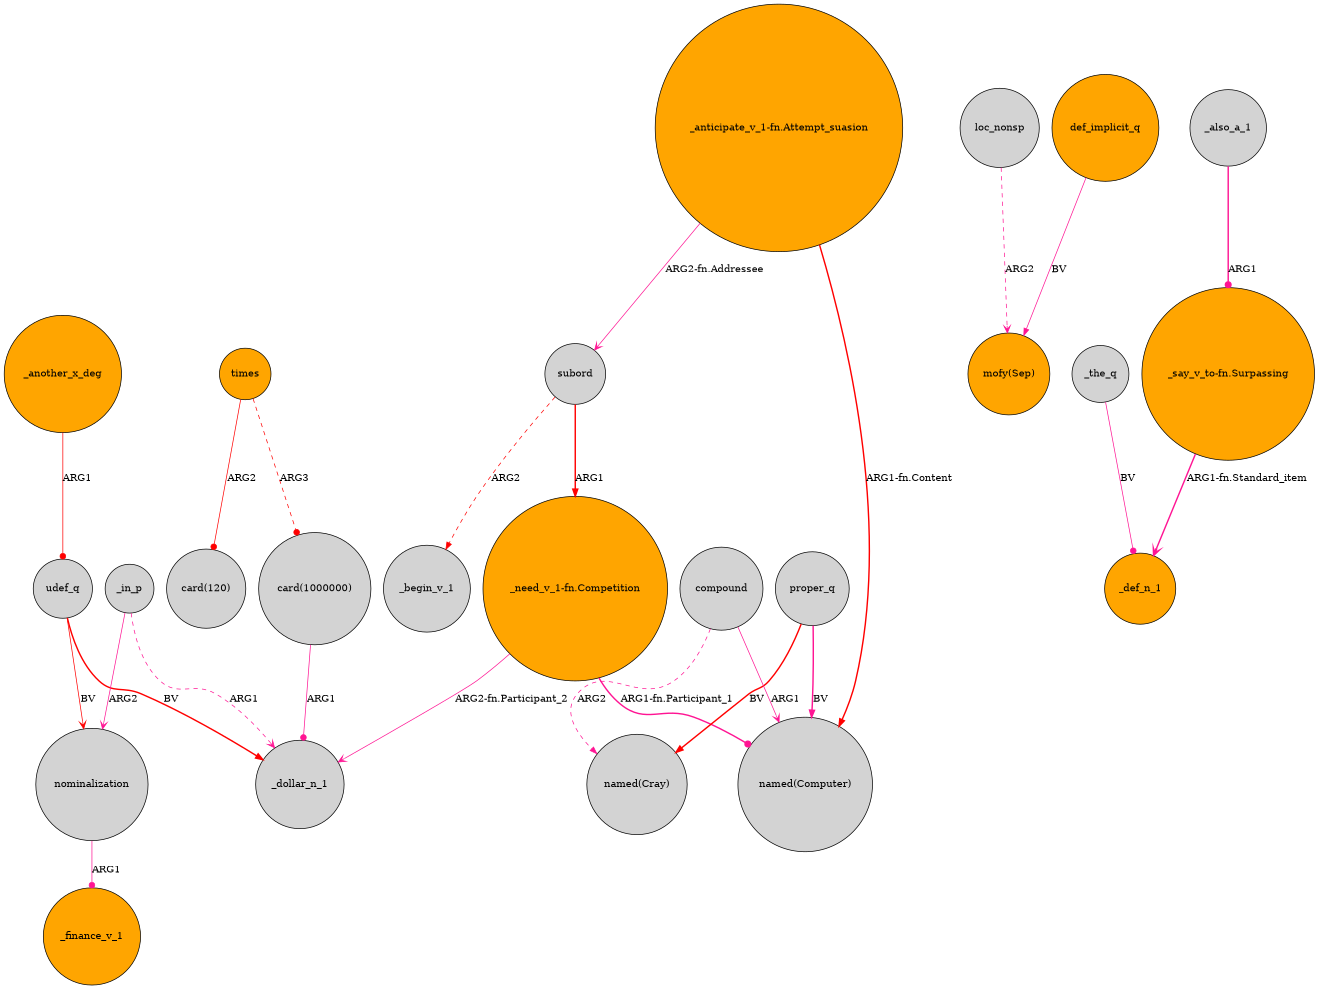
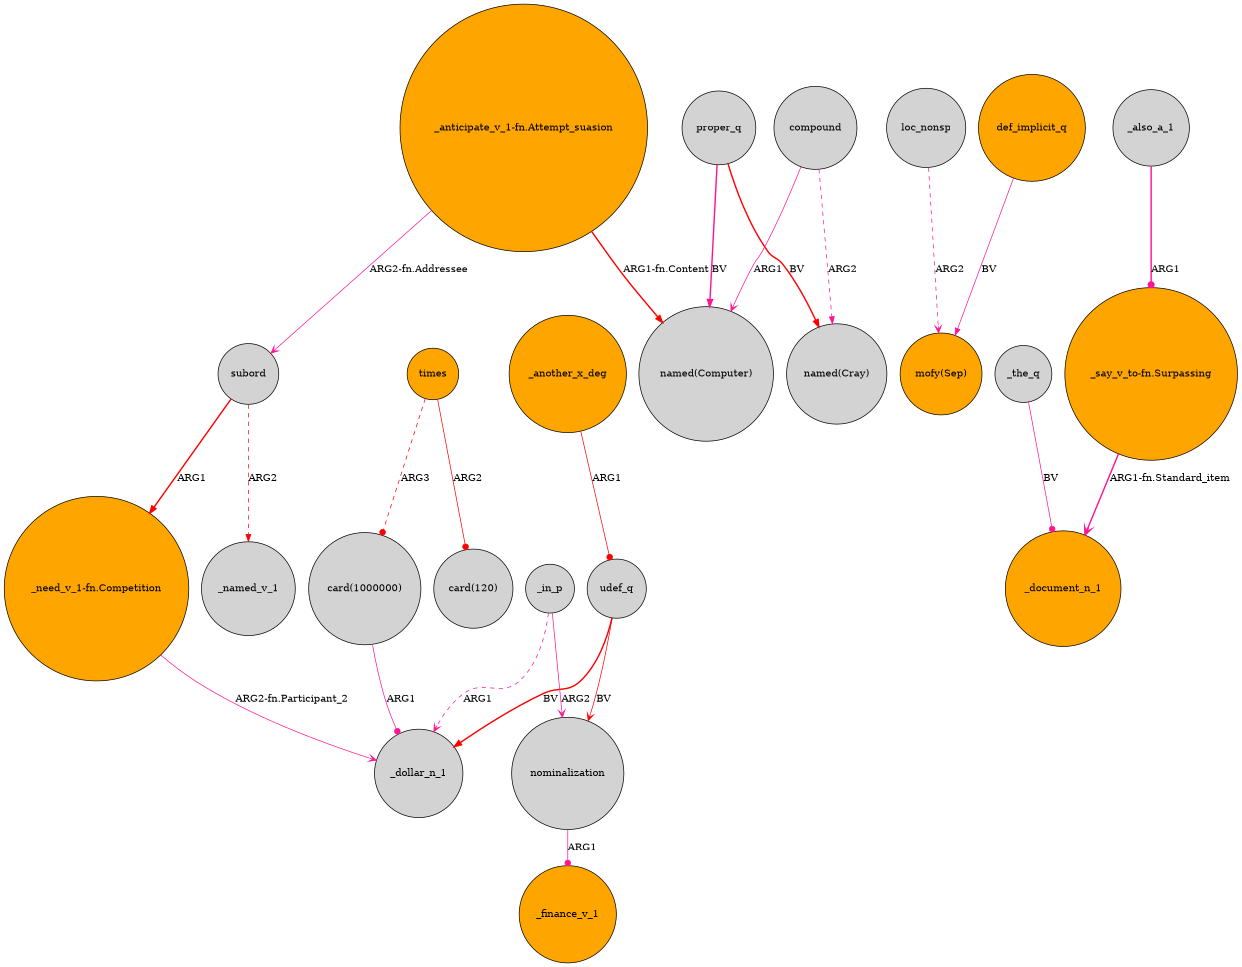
(427, 589) -> (248, 589)
(1140, 589) -> (1063, 589)
(668, 713) -> none
